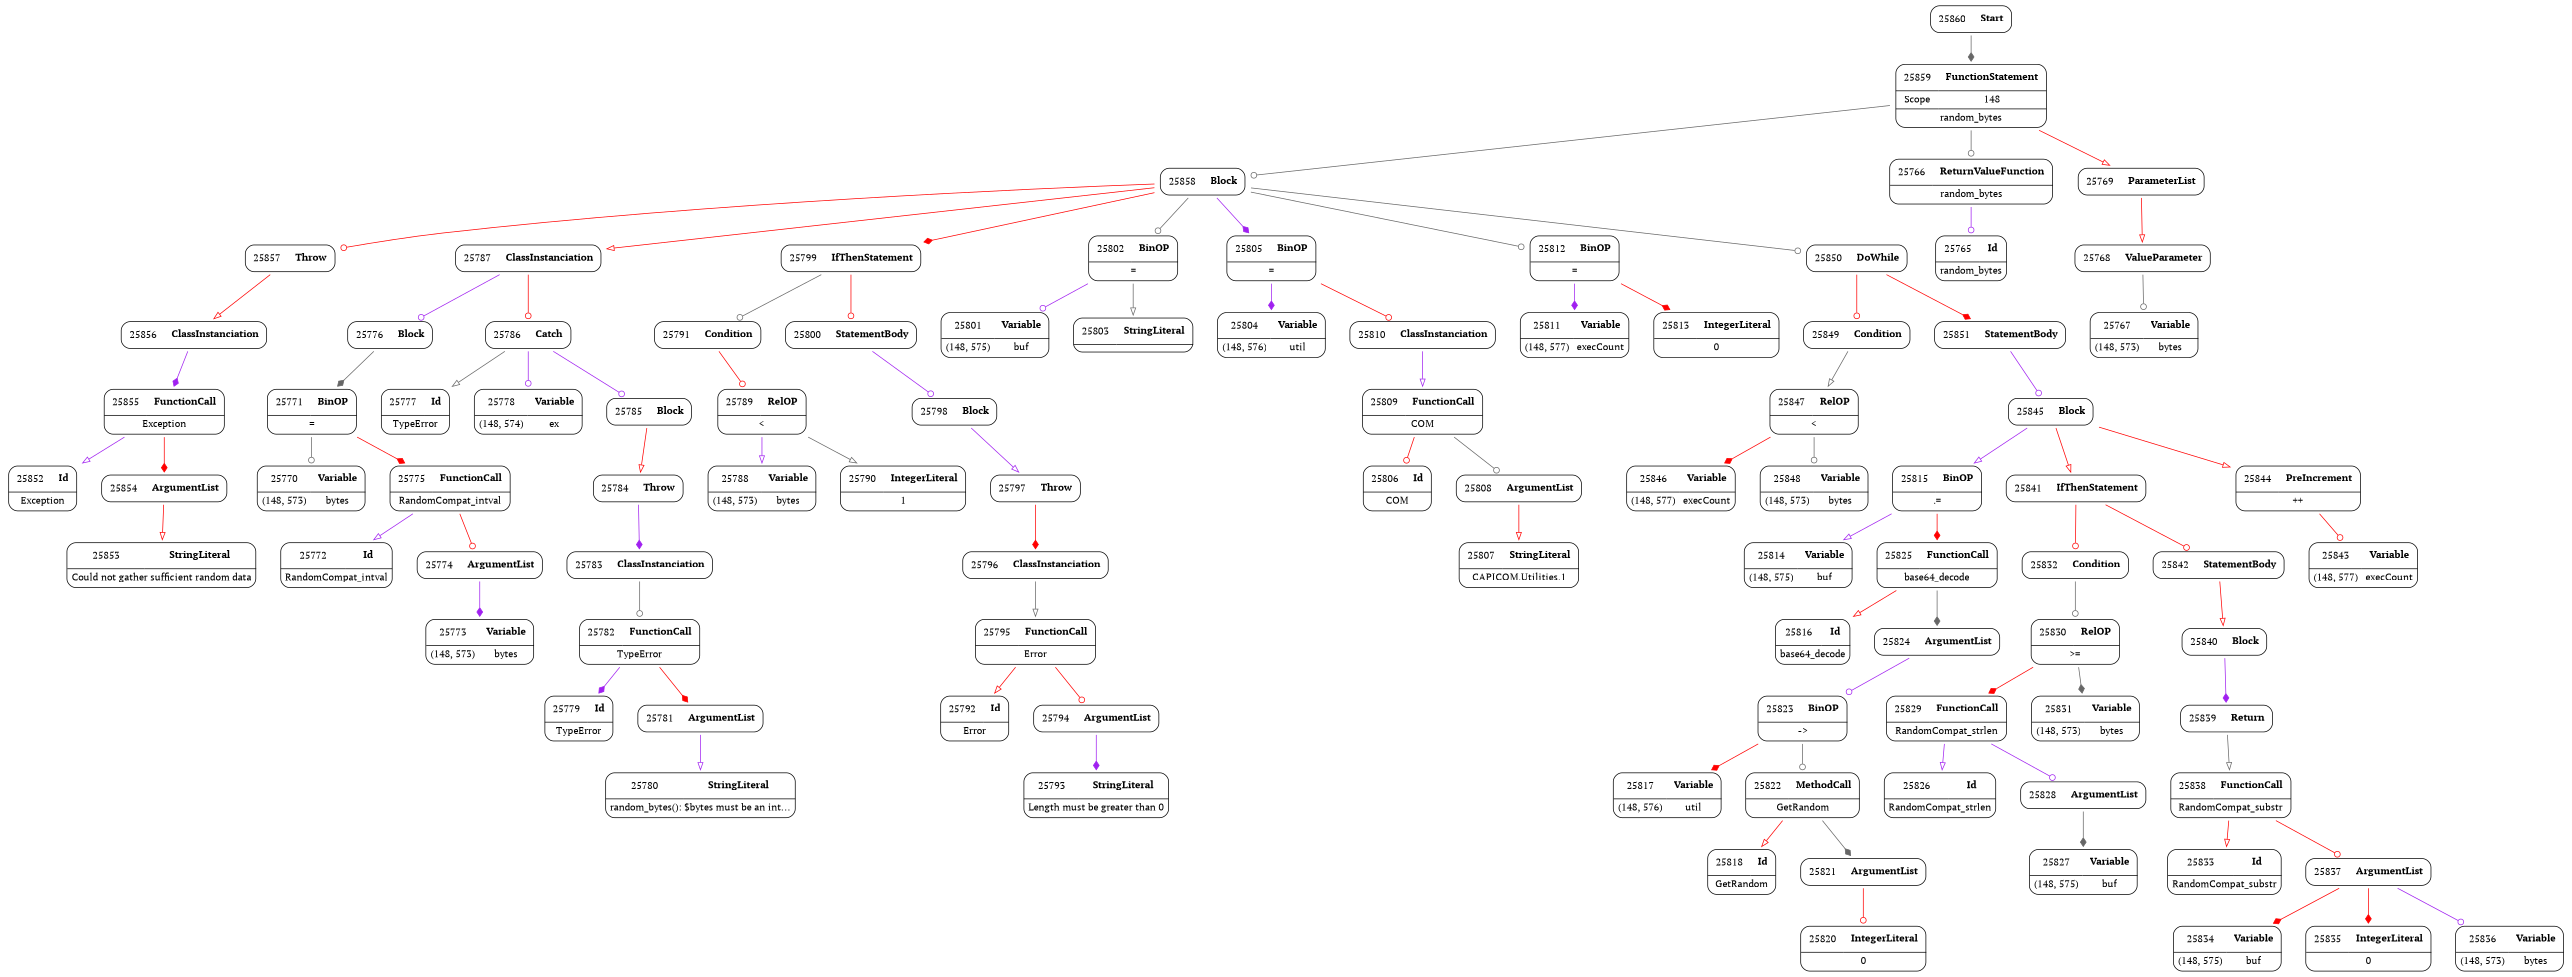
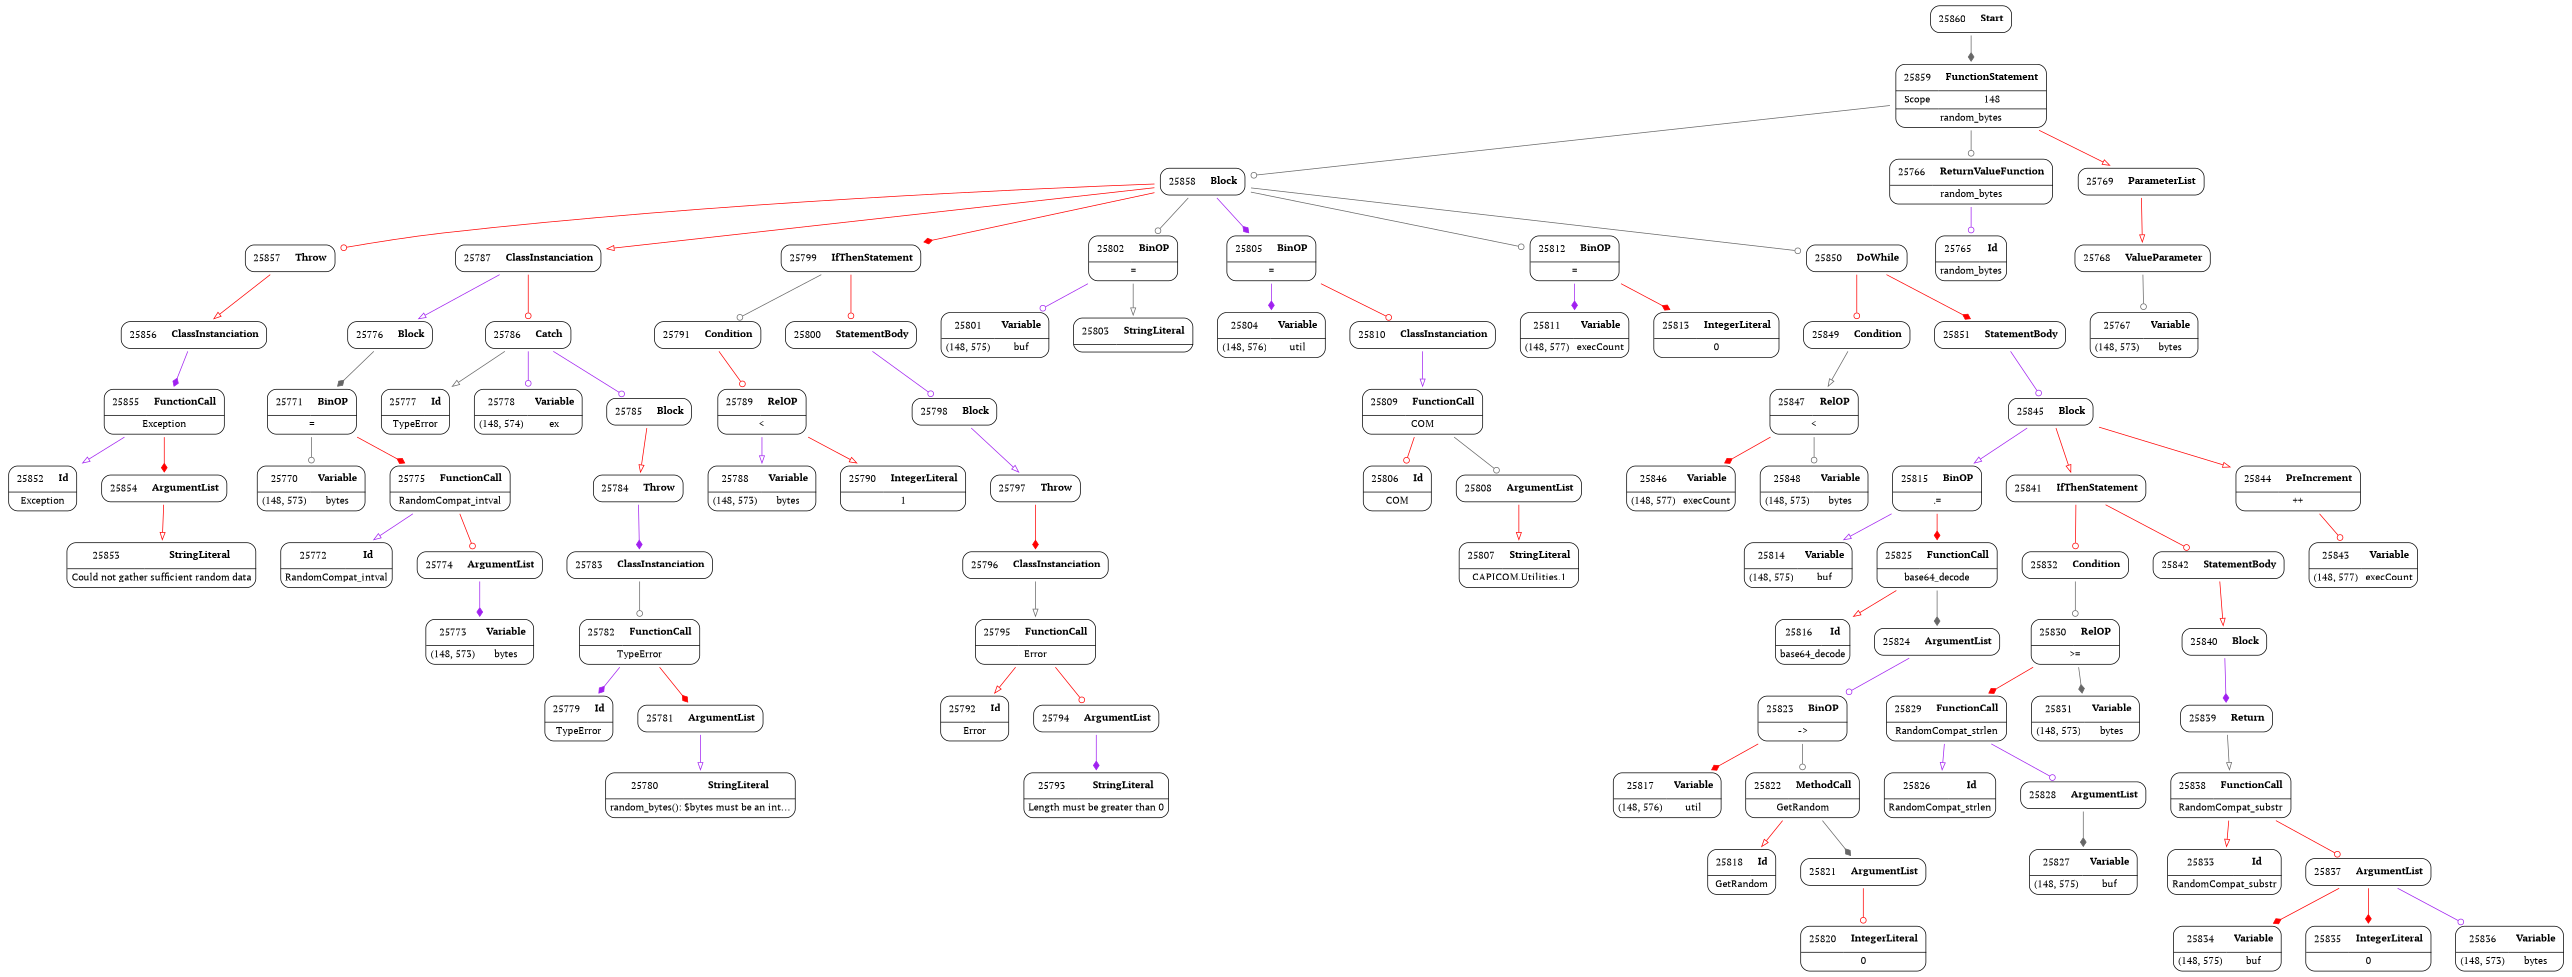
(462, 295) -> (462, 295)
(829, 448) -> (829, 448)
